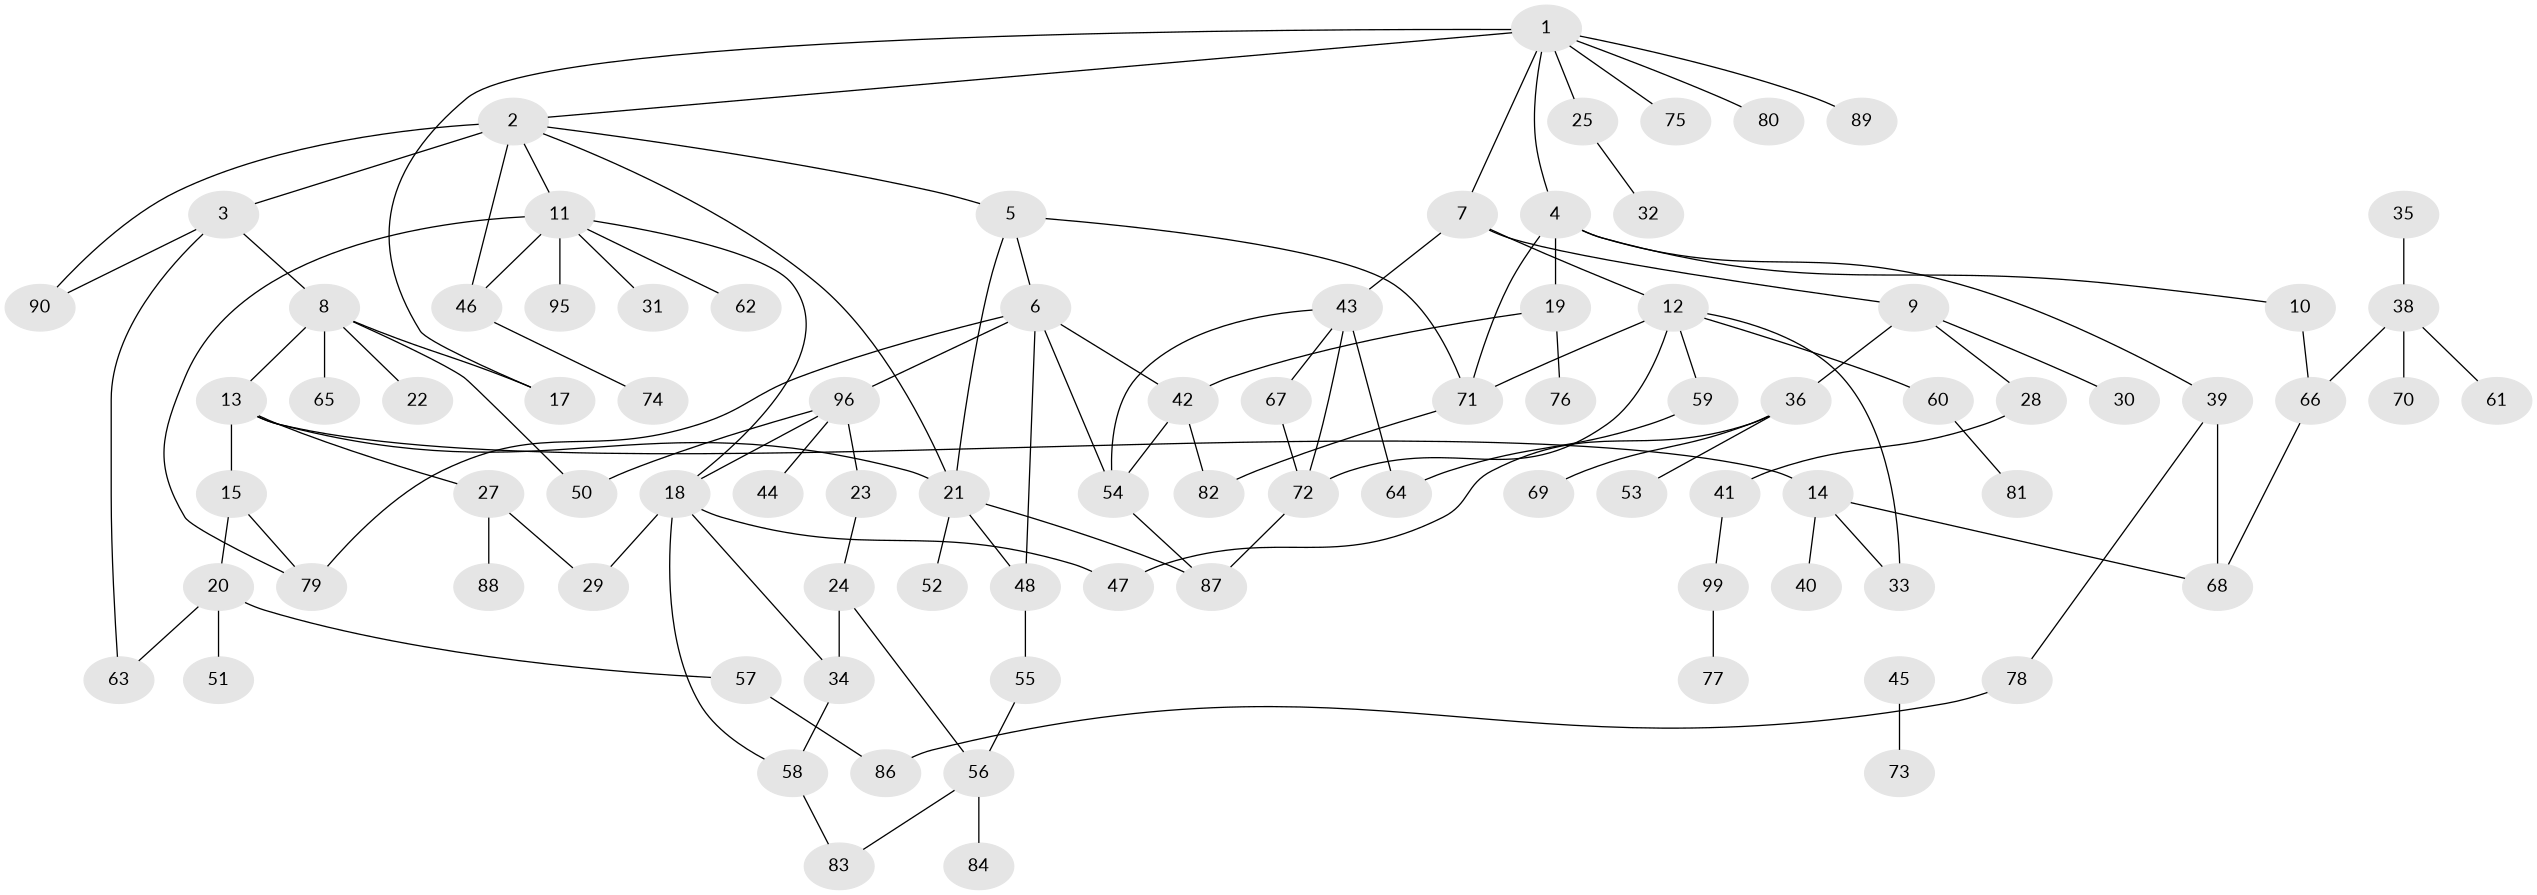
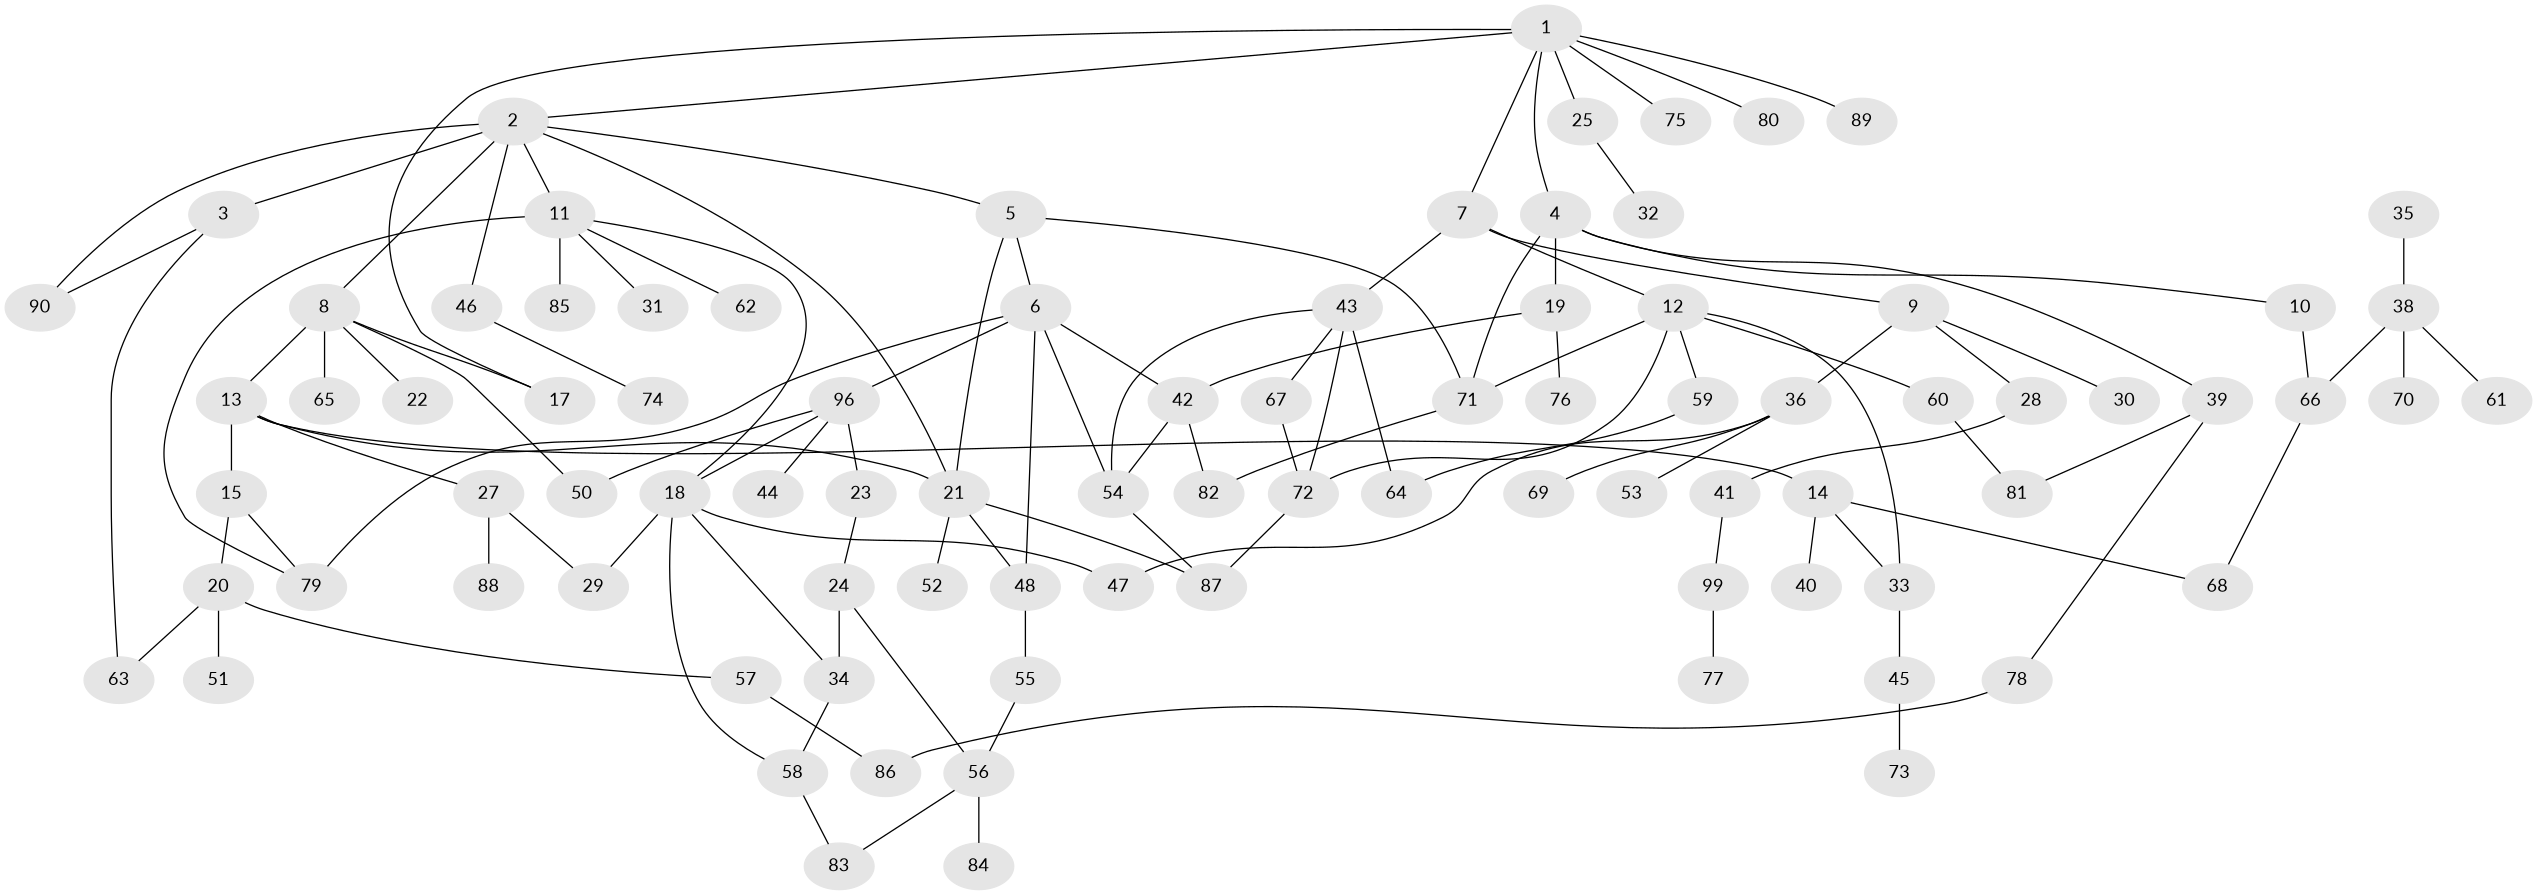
(274, 261) -> (419, 215)
(513, 261) -> none
(560, 308) -> (560, 308)
(2218, 494) -> (2118, 448)
none -> (1899, 634)
